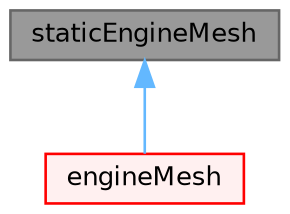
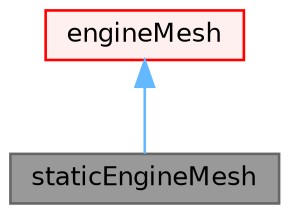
(145, 120) -> (145, 120)
